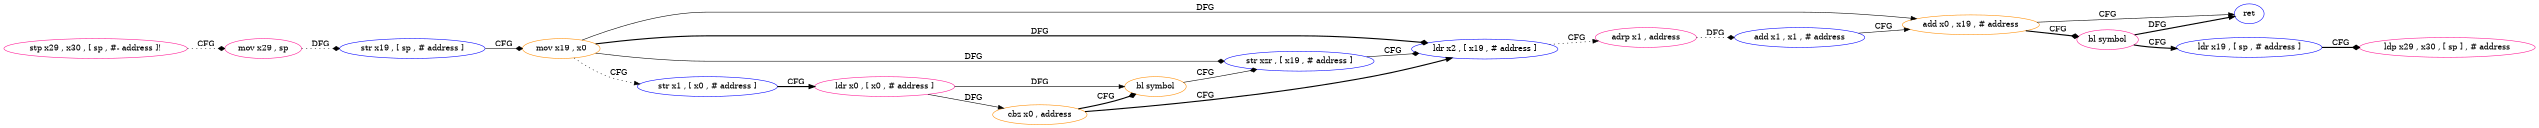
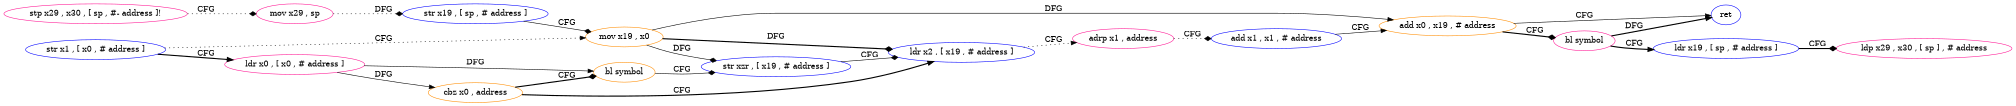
(1715, 33) -> (1192, 34)
(603, 74) -> (372, 43)
